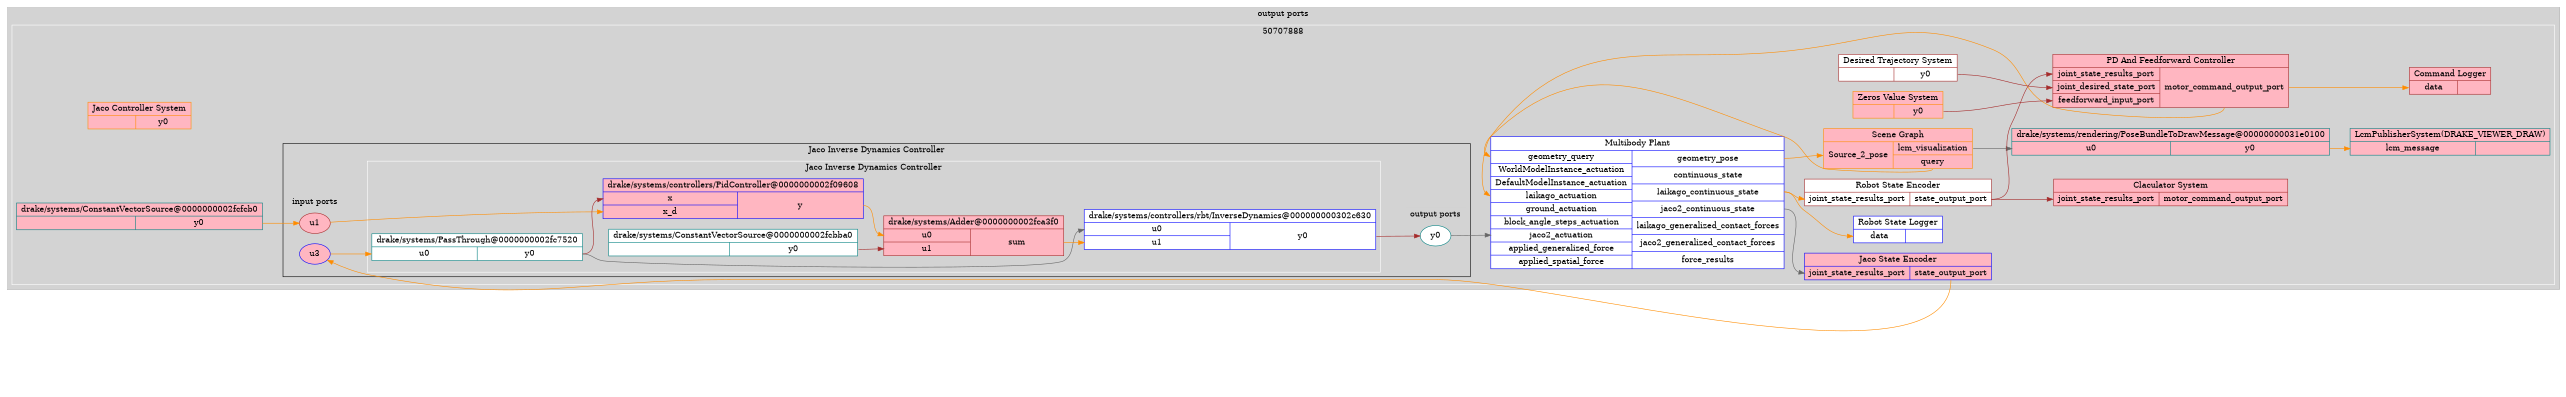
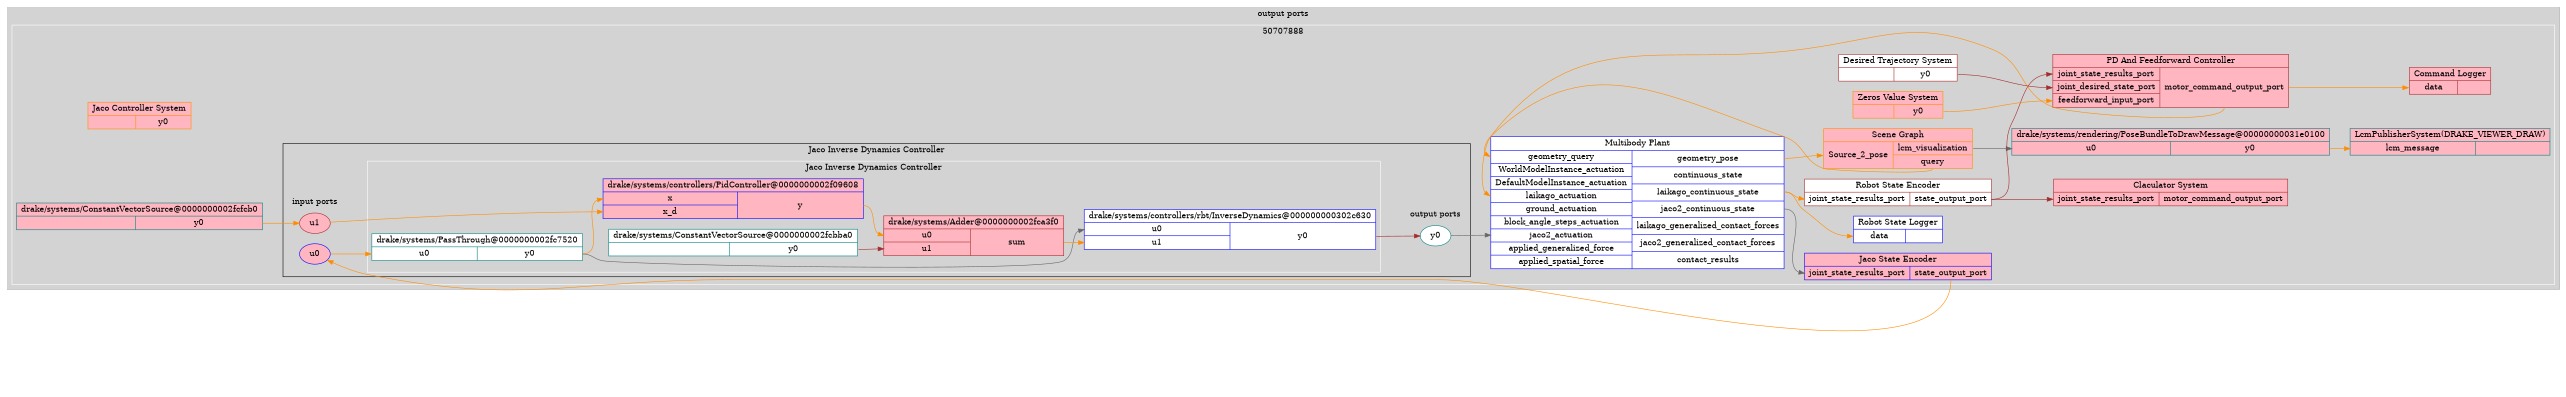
(1995, 107) -> (1995, 107)
(593, 229) -> (593, 229)
(315, 254) -> (315, 254)
(1708, 260) -> (1708, 260)
